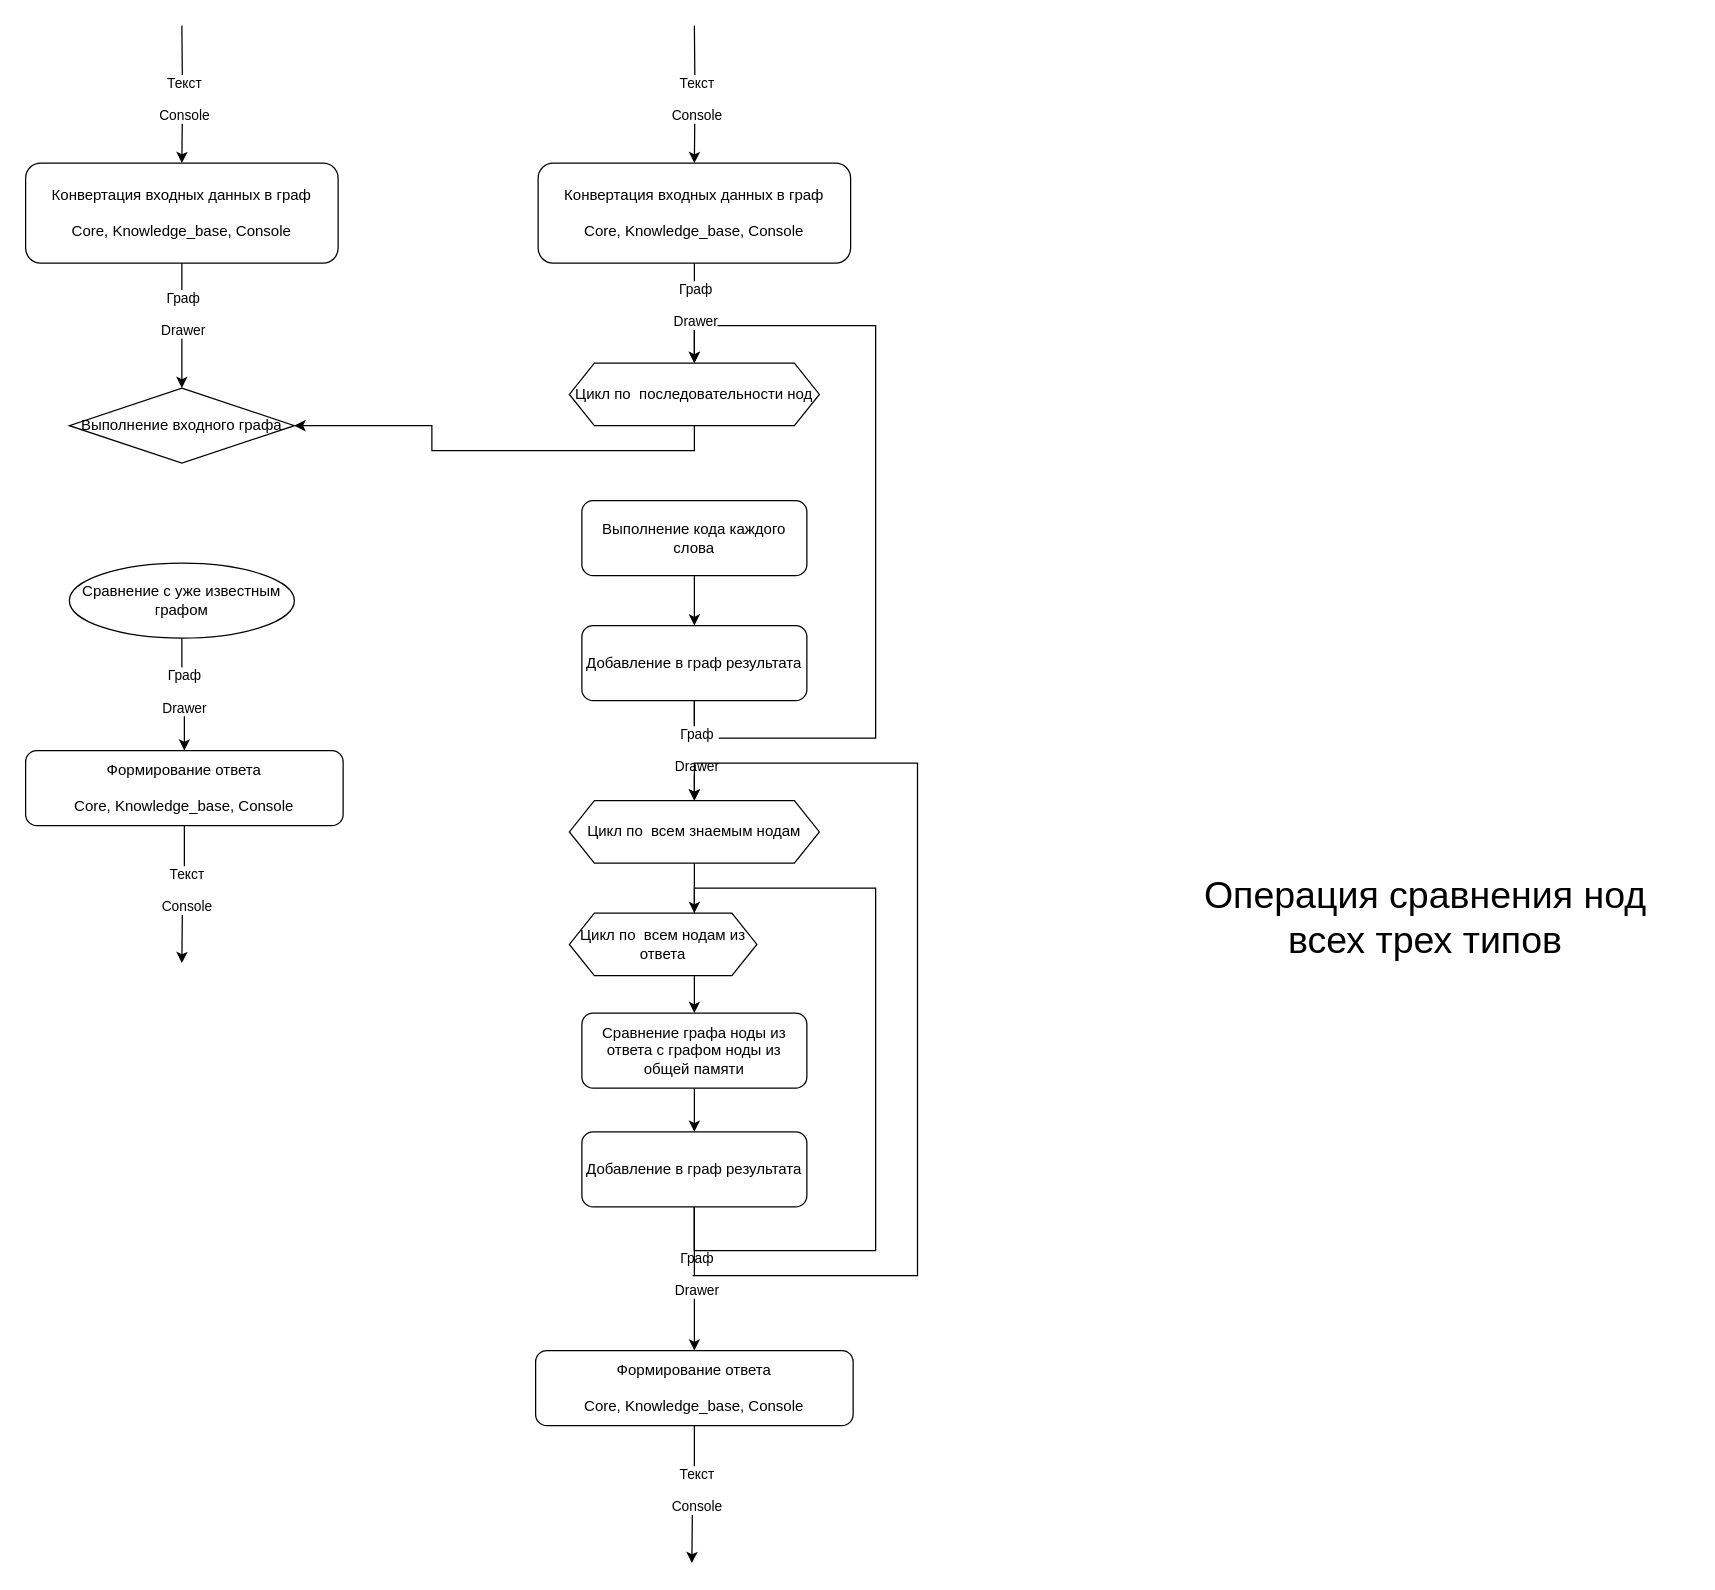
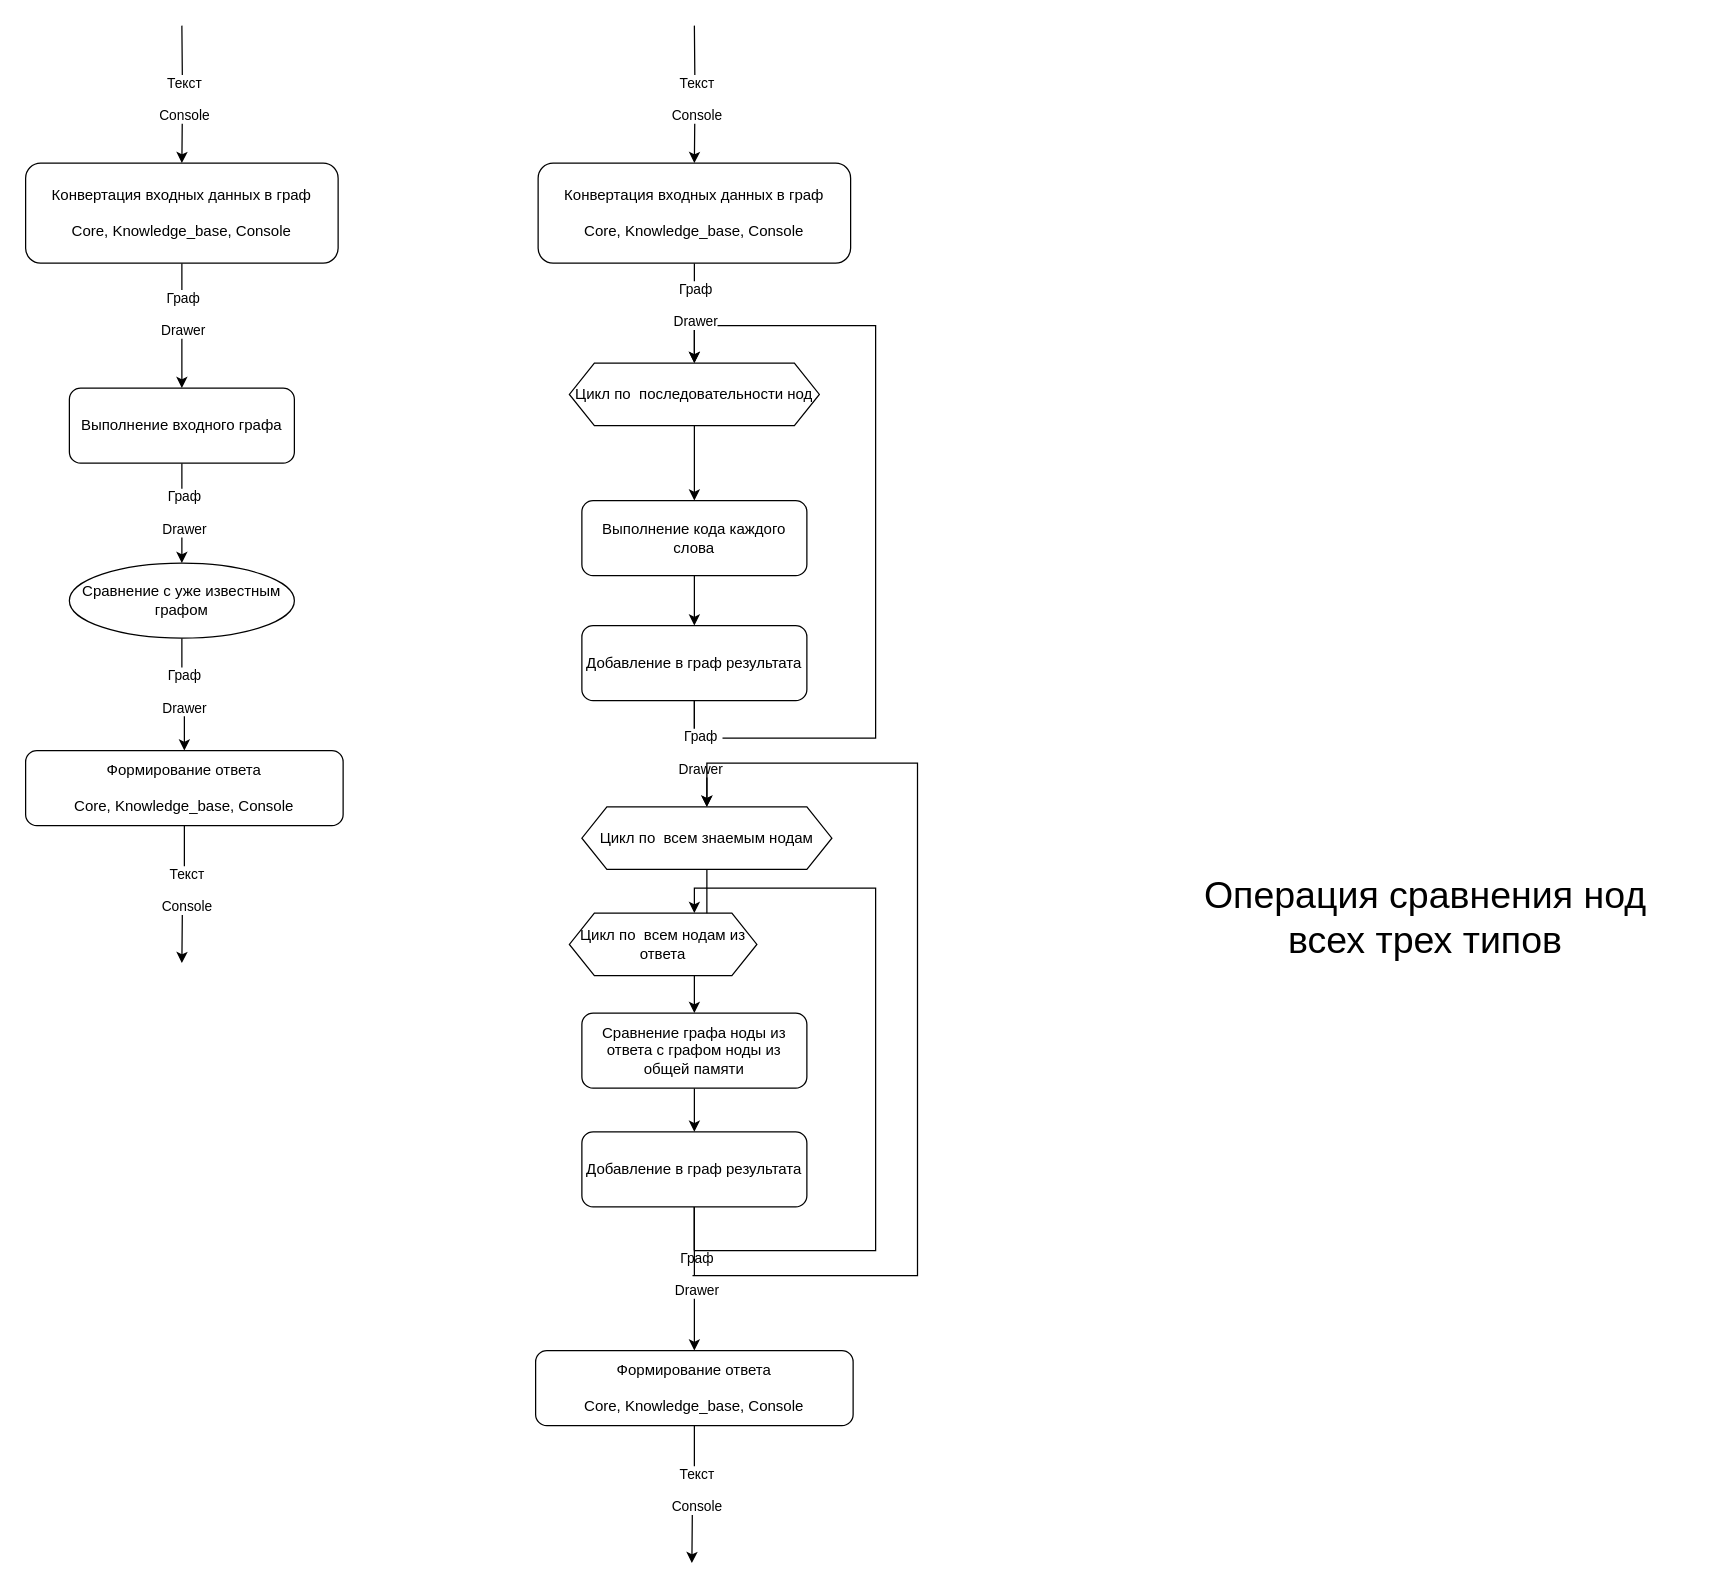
(182, 426) -> (182, 426)
(488, 451) -> (694, 470)
none -> (182, 482)
(694, 832) -> (707, 838)
